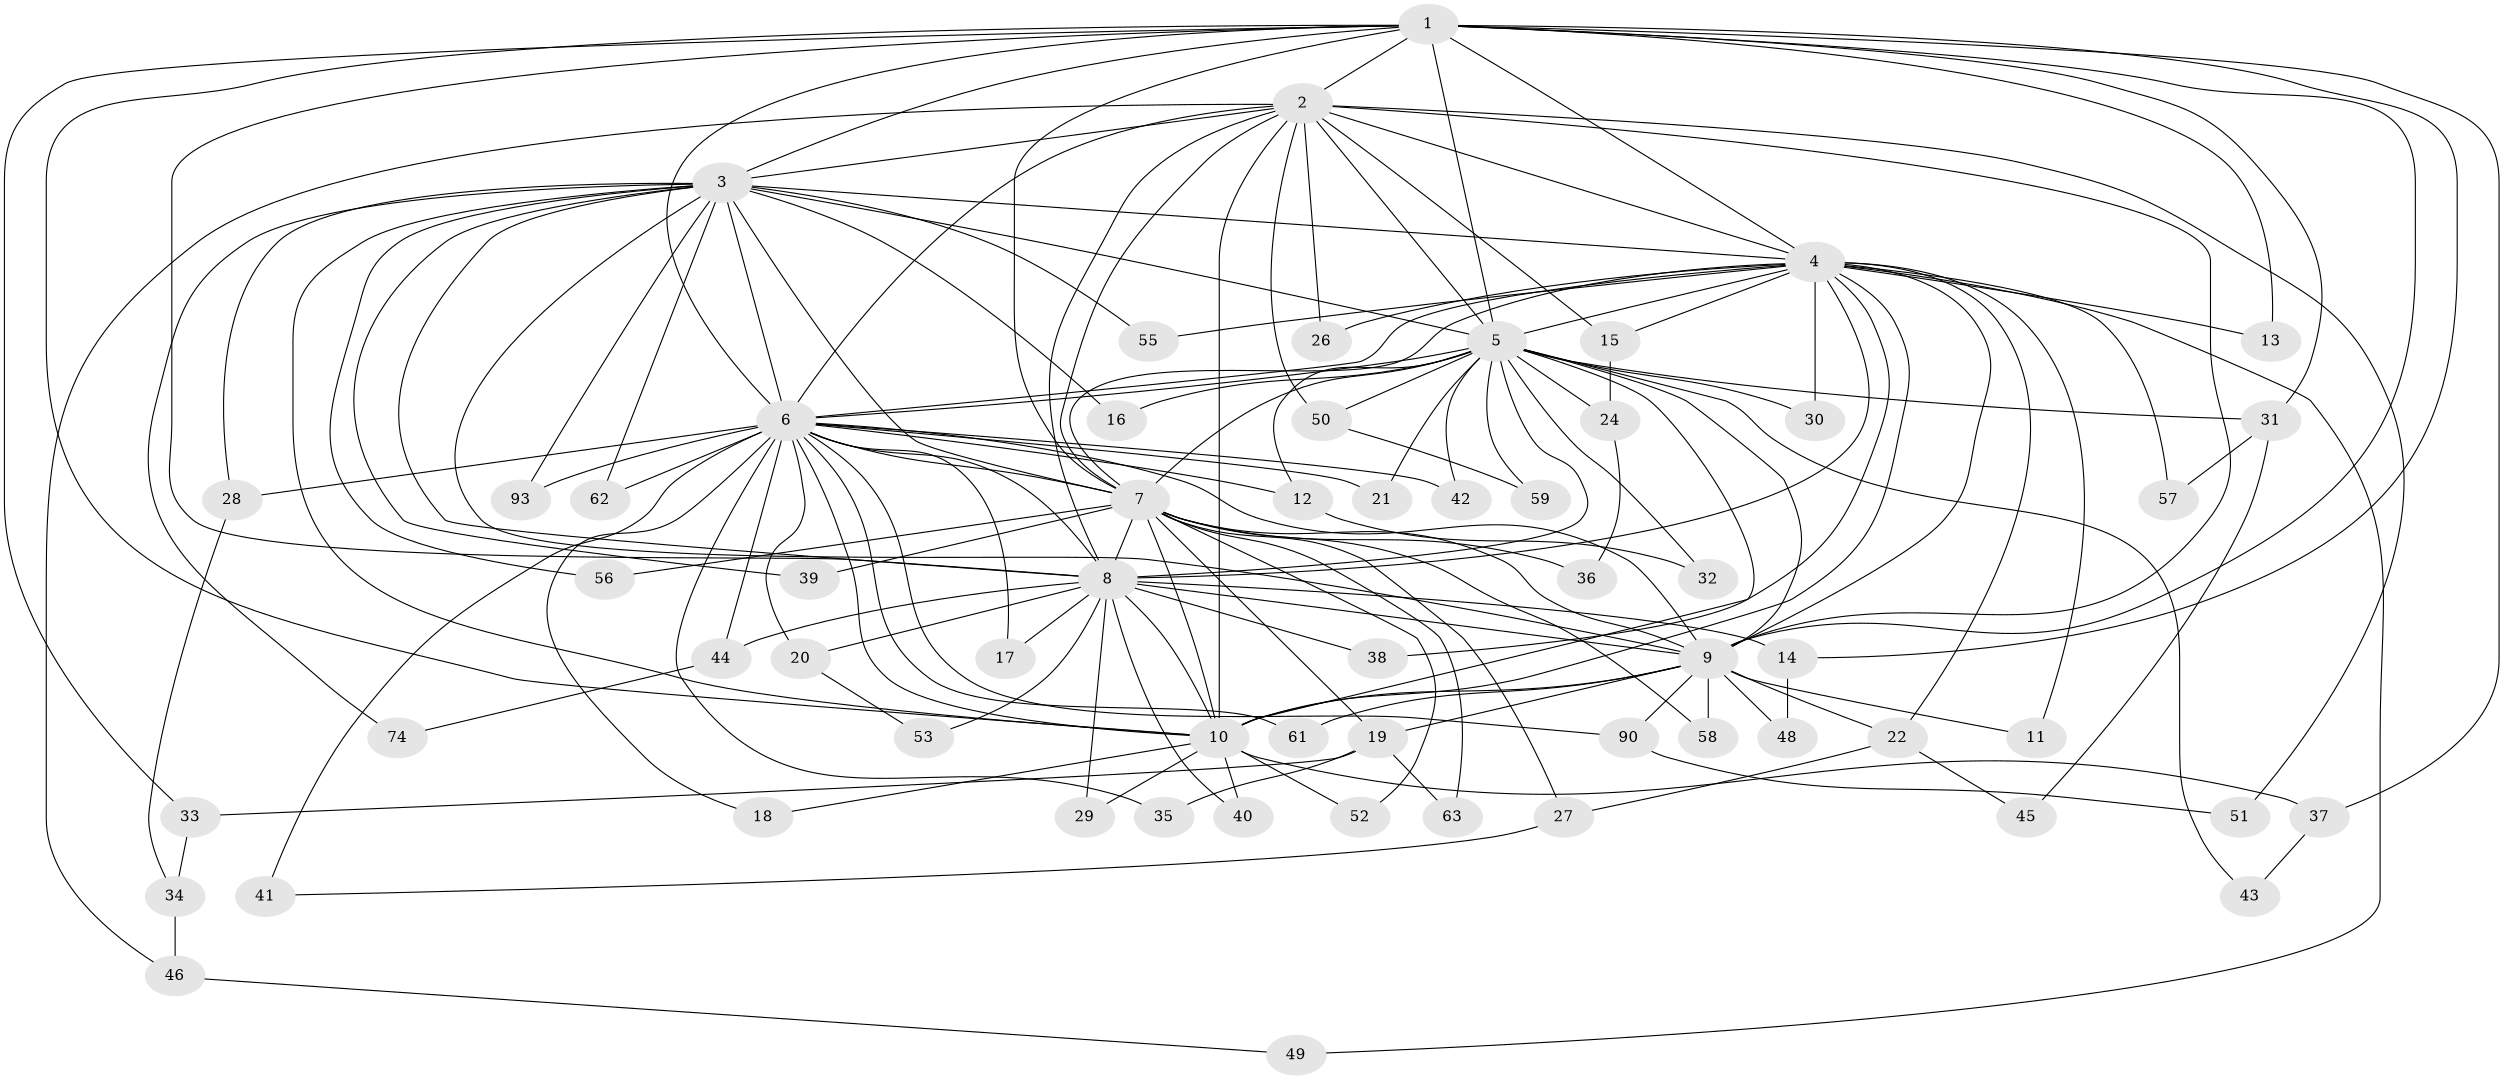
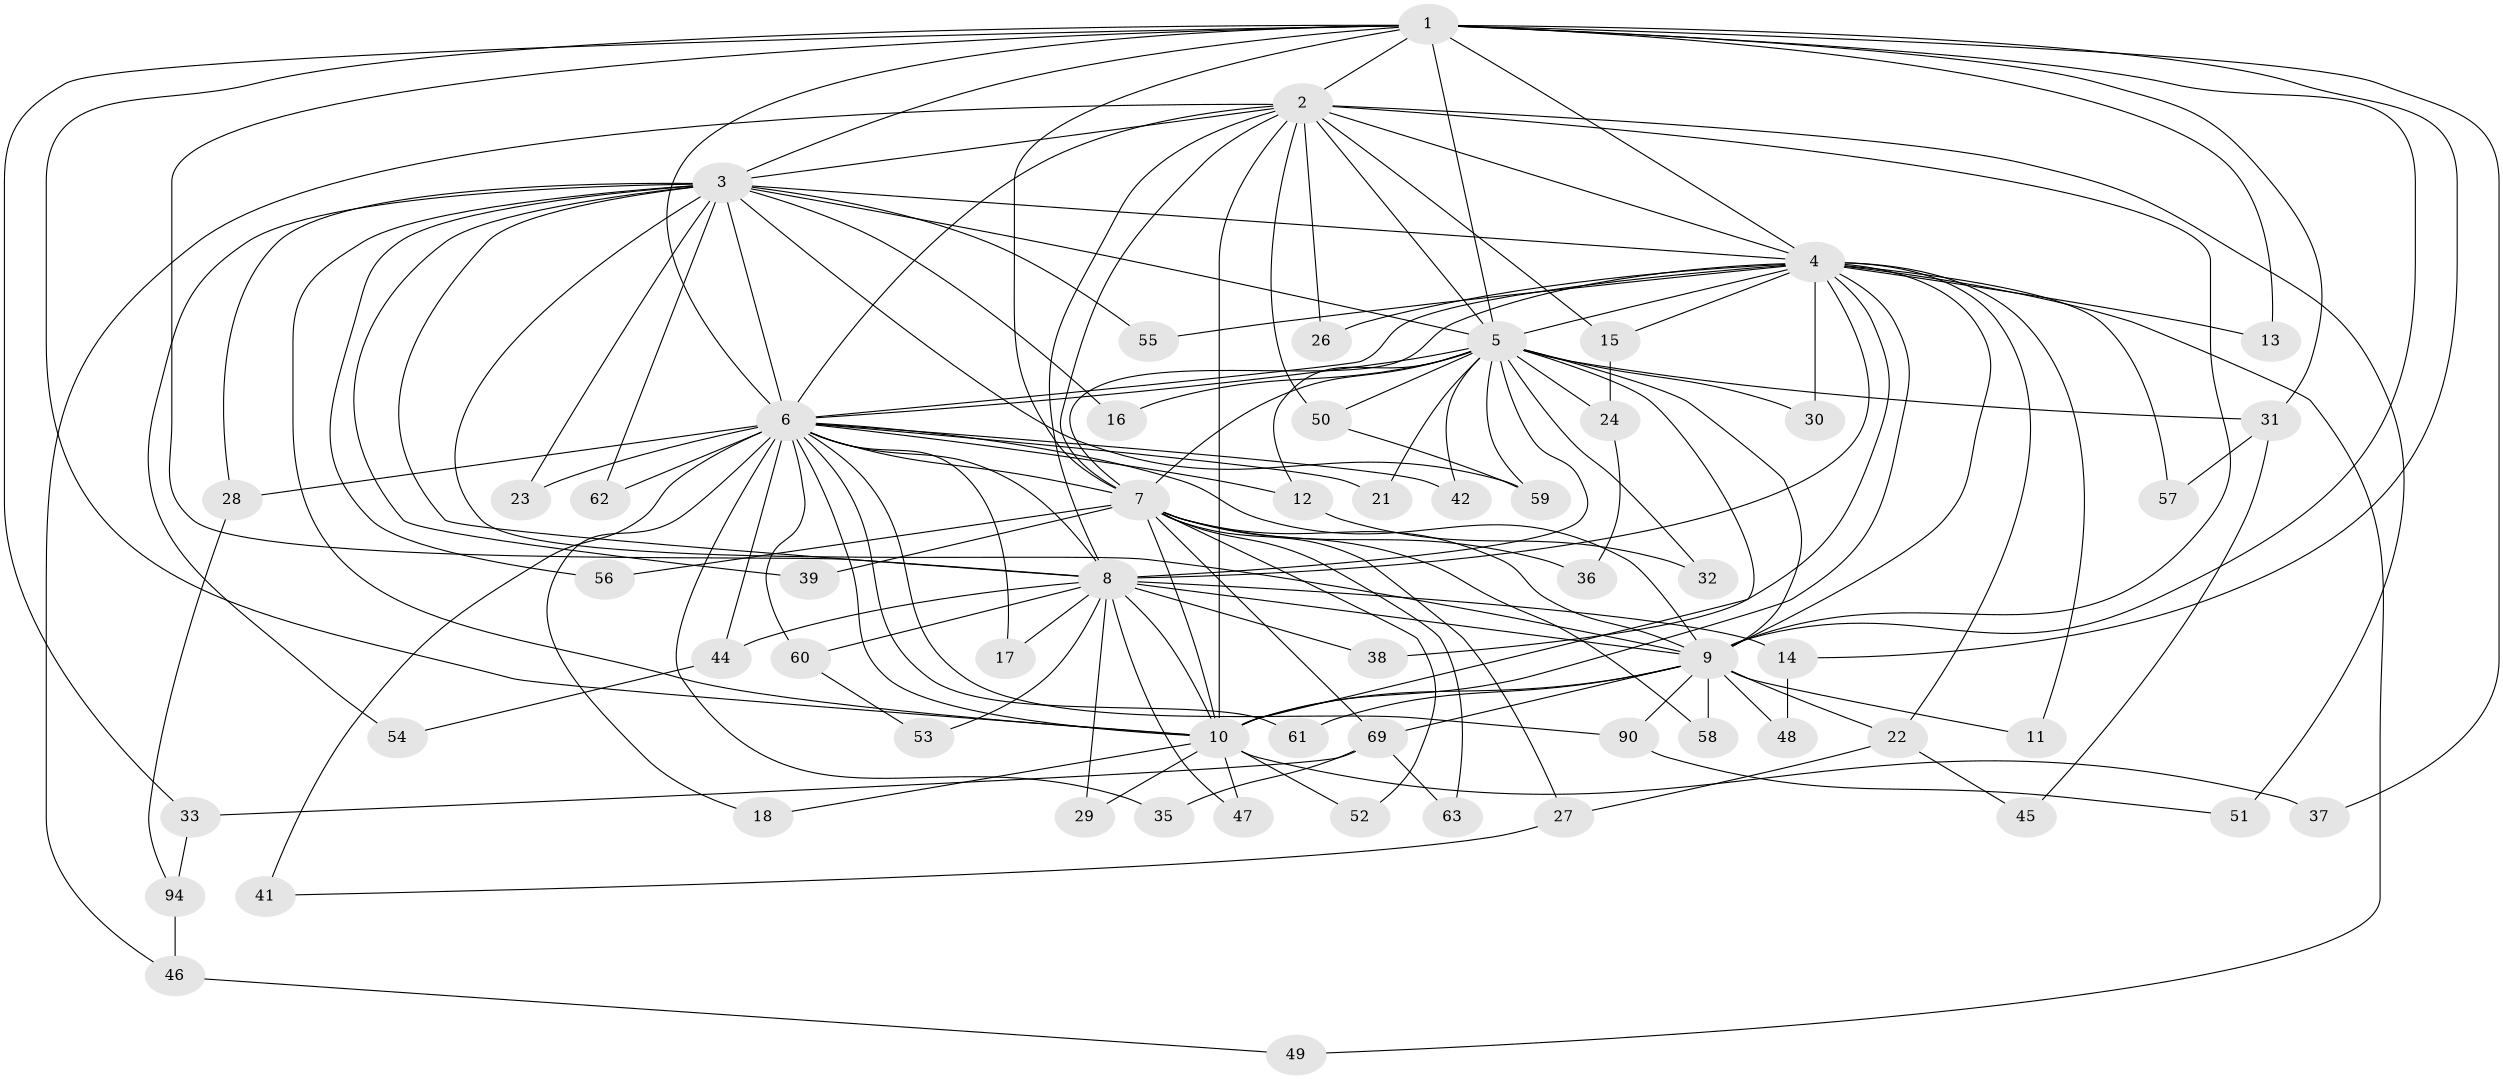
(872, 397) -> (1198, 468)
(521, 500) -> (521, 500)
(1124, 540) -> none
(801, 659) -> (801, 659)
(398, 738) -> (398, 738)
(1378, 738) -> (1378, 738)
(1243, 817) -> (1243, 817)
(175, 897) -> (175, 897)
(2250, 897) -> none
